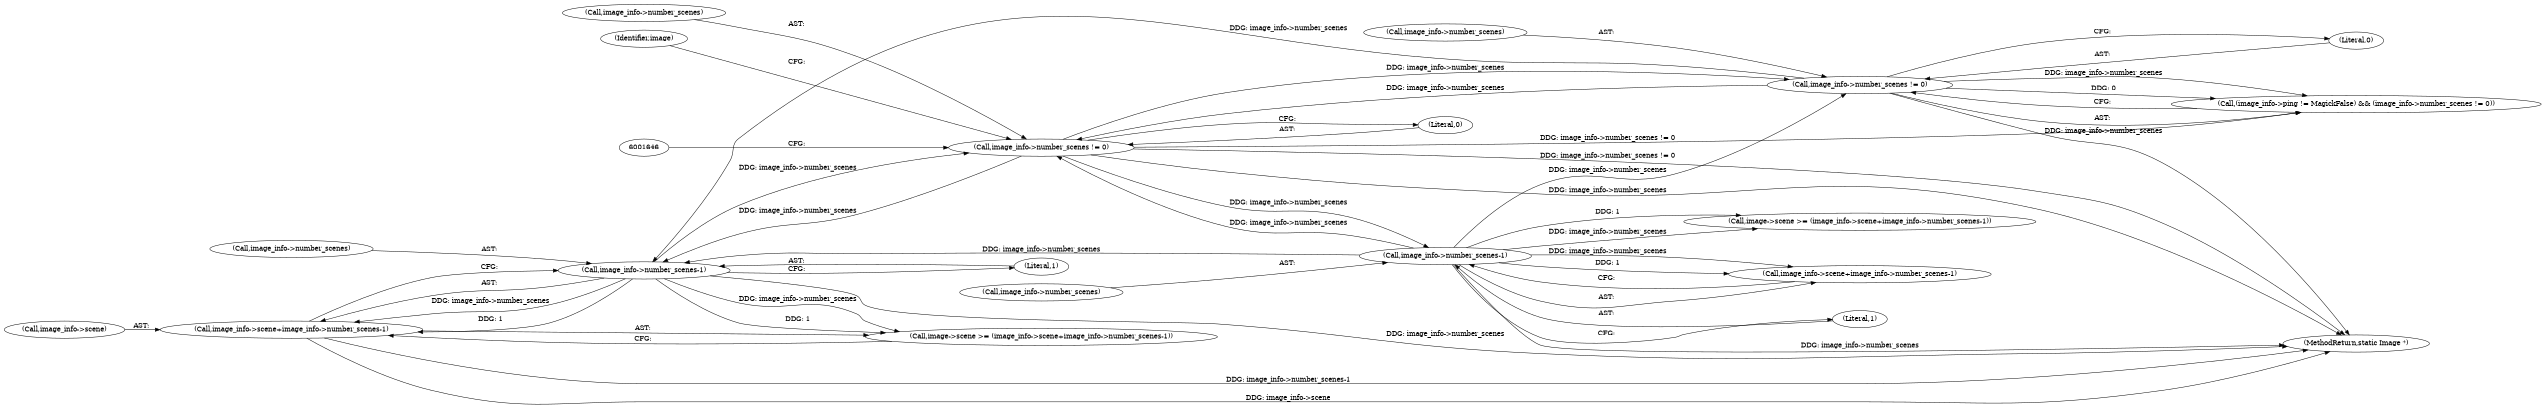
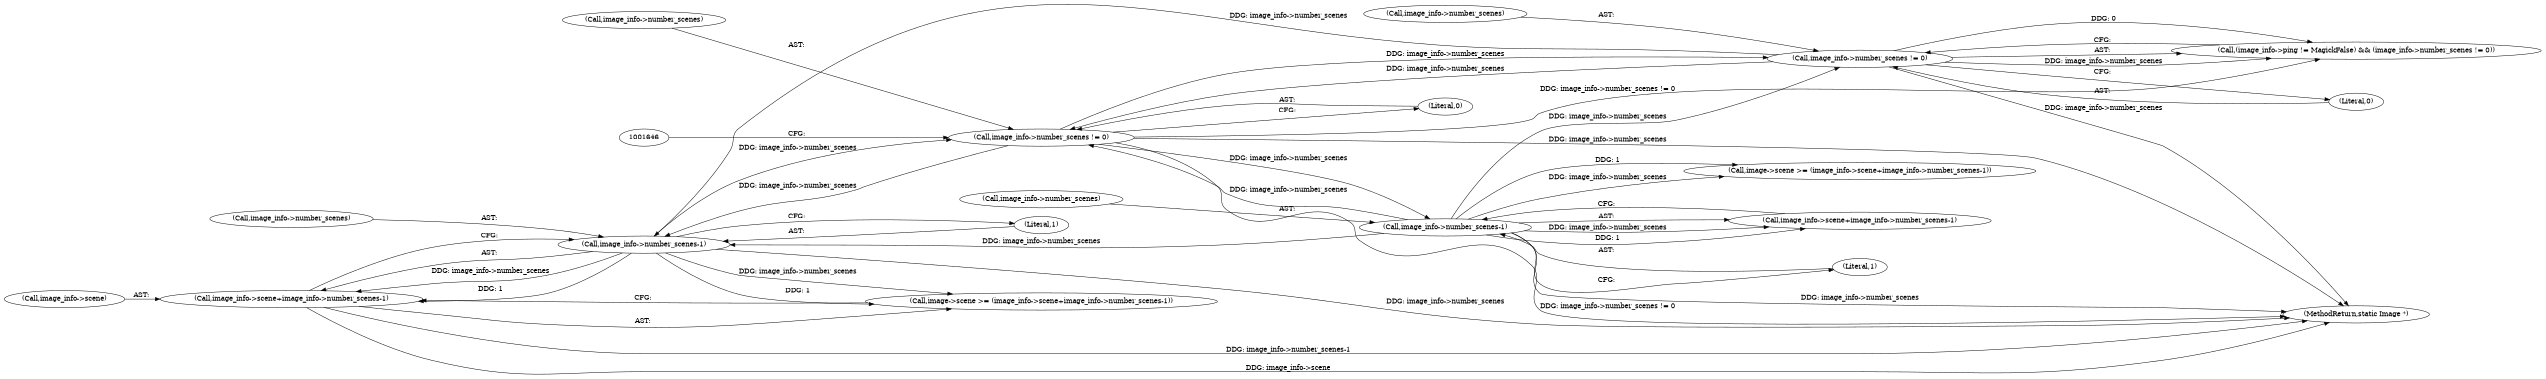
(644, 39) -> none
(644, 148) -> (644, 138)
